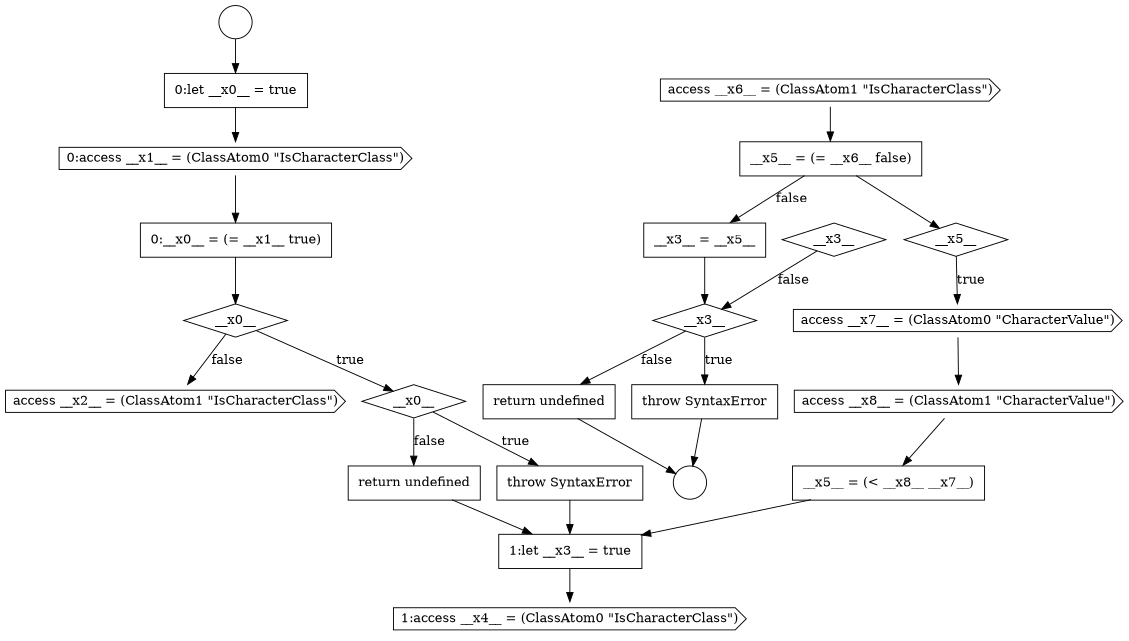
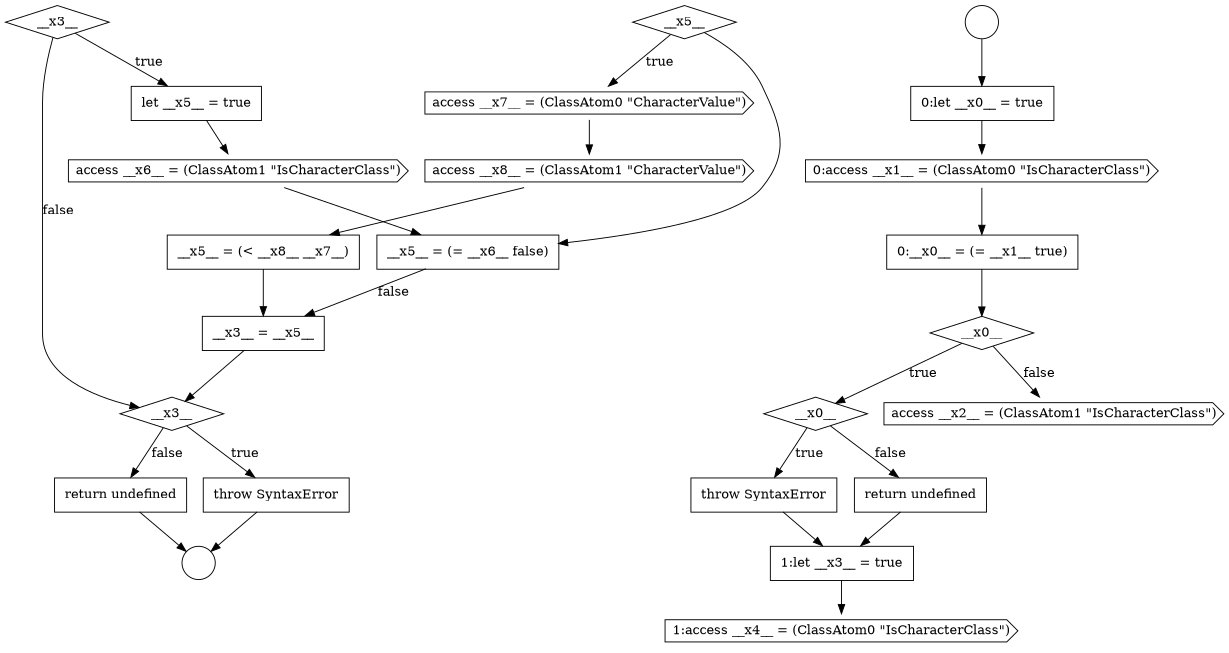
none -> (196, 103)
(894, 199) -> (756, 193)
(731, 516) -> (263, 288)
